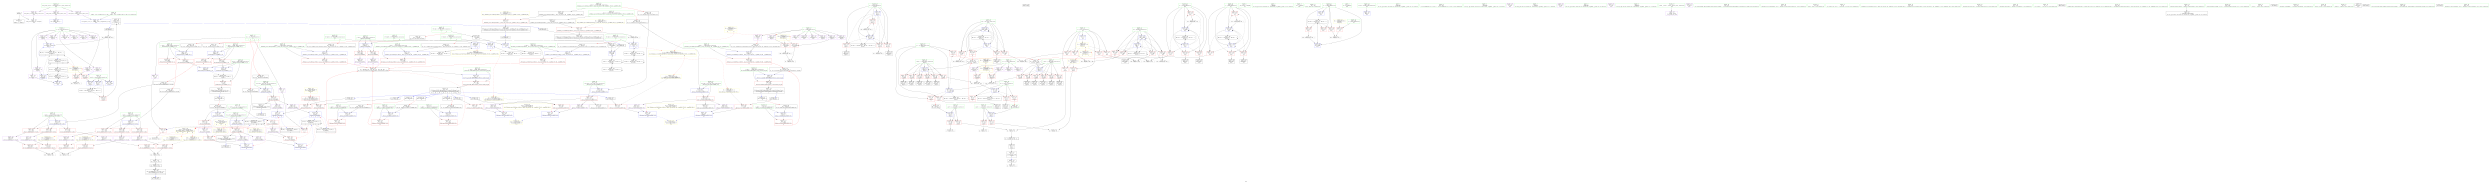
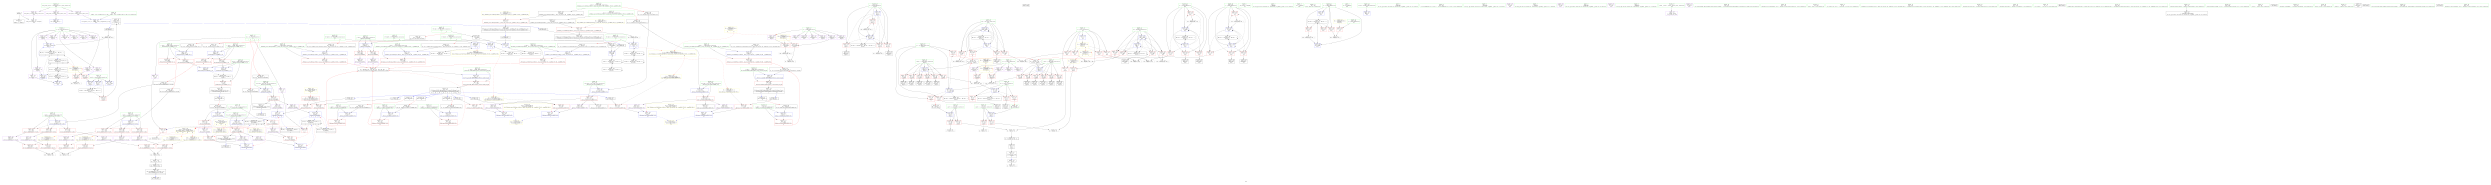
(758, 37) -> none
